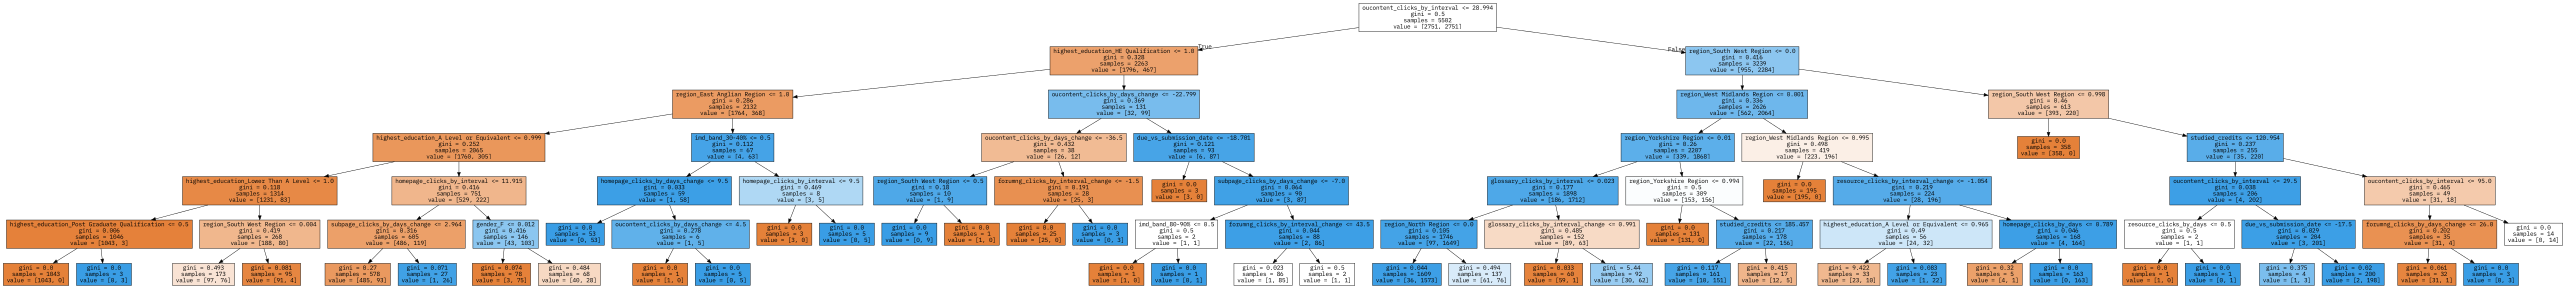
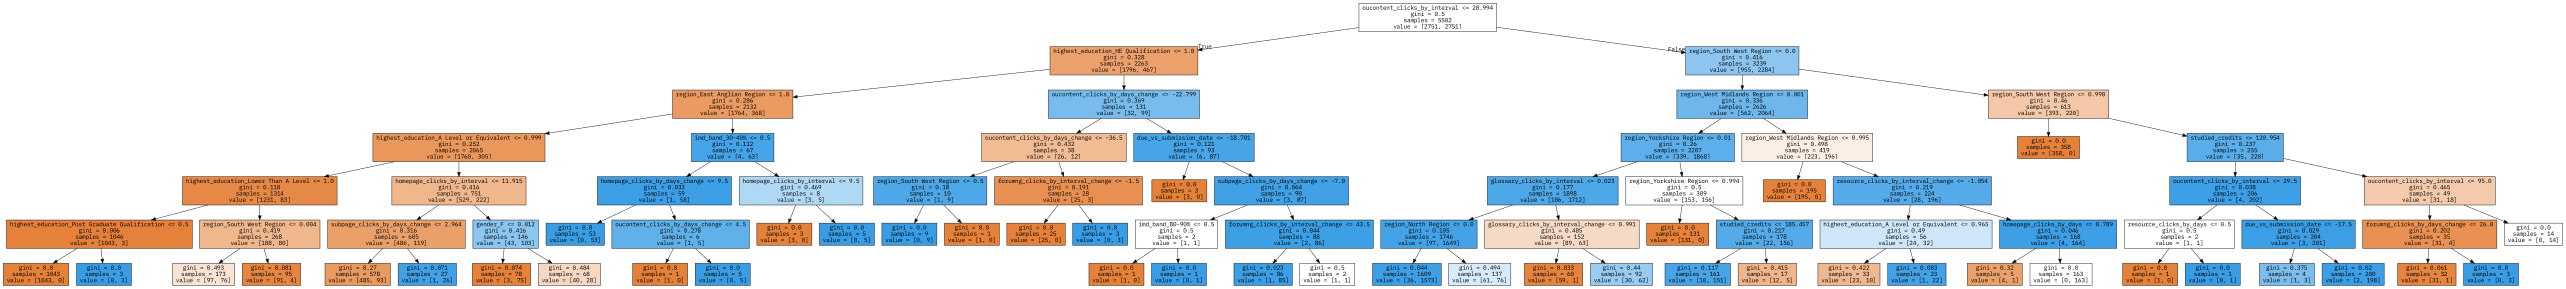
(1263, 274) -> (1263, 274)
(1621, 274) -> (1621, 274)
(1849, 274) -> (1849, 274)
(2061, 274) -> (2061, 274)
